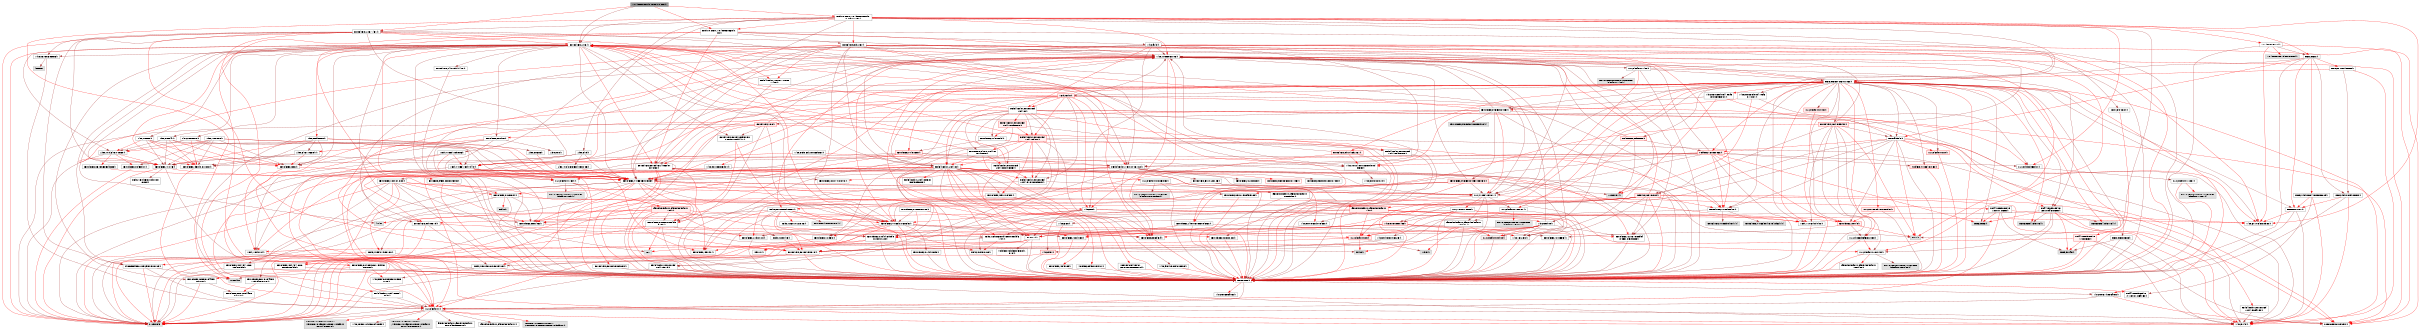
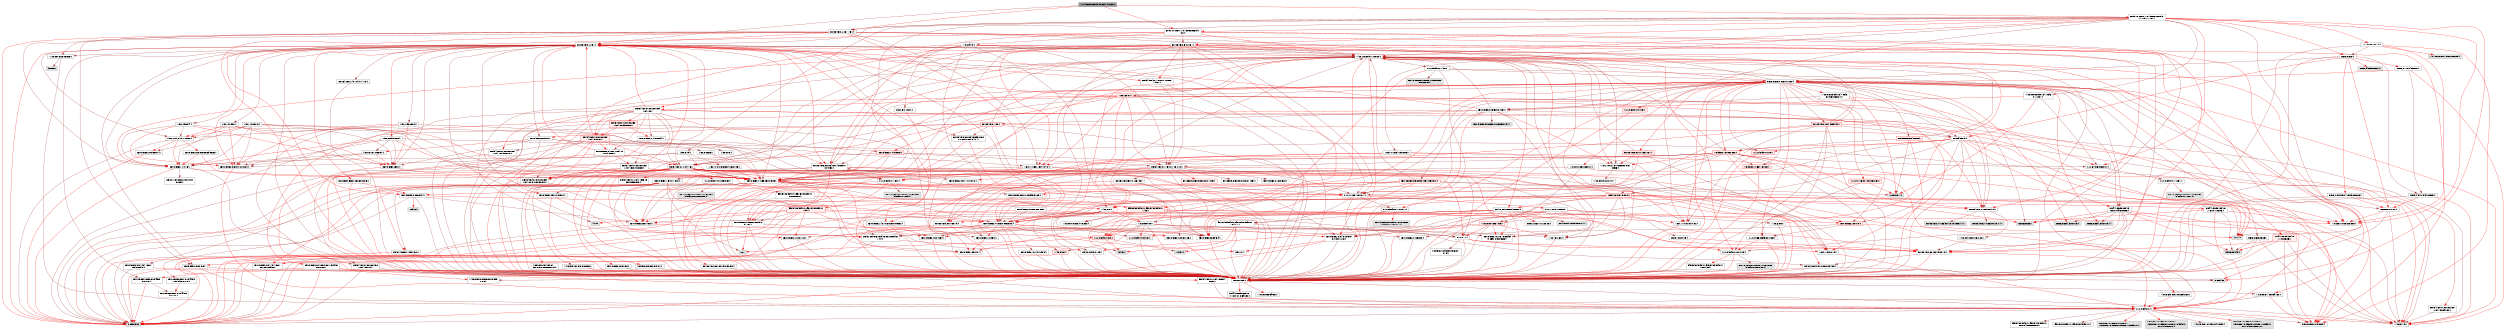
(1167, 57) -> (1369, 57)
none -> (2370, 69)
(1616, 82) -> (1425, 82)
none -> (191, 159)
(960, 159) -> (1689, 186)
(1867, 215) -> (1879, 188)
(143, 266) -> (195, 266)
(2246, 267) -> (1815, 277)
